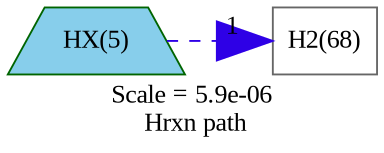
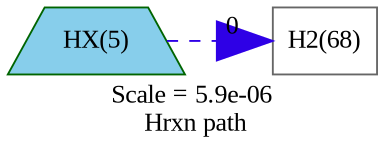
(229, 27) -> (229, 27)
